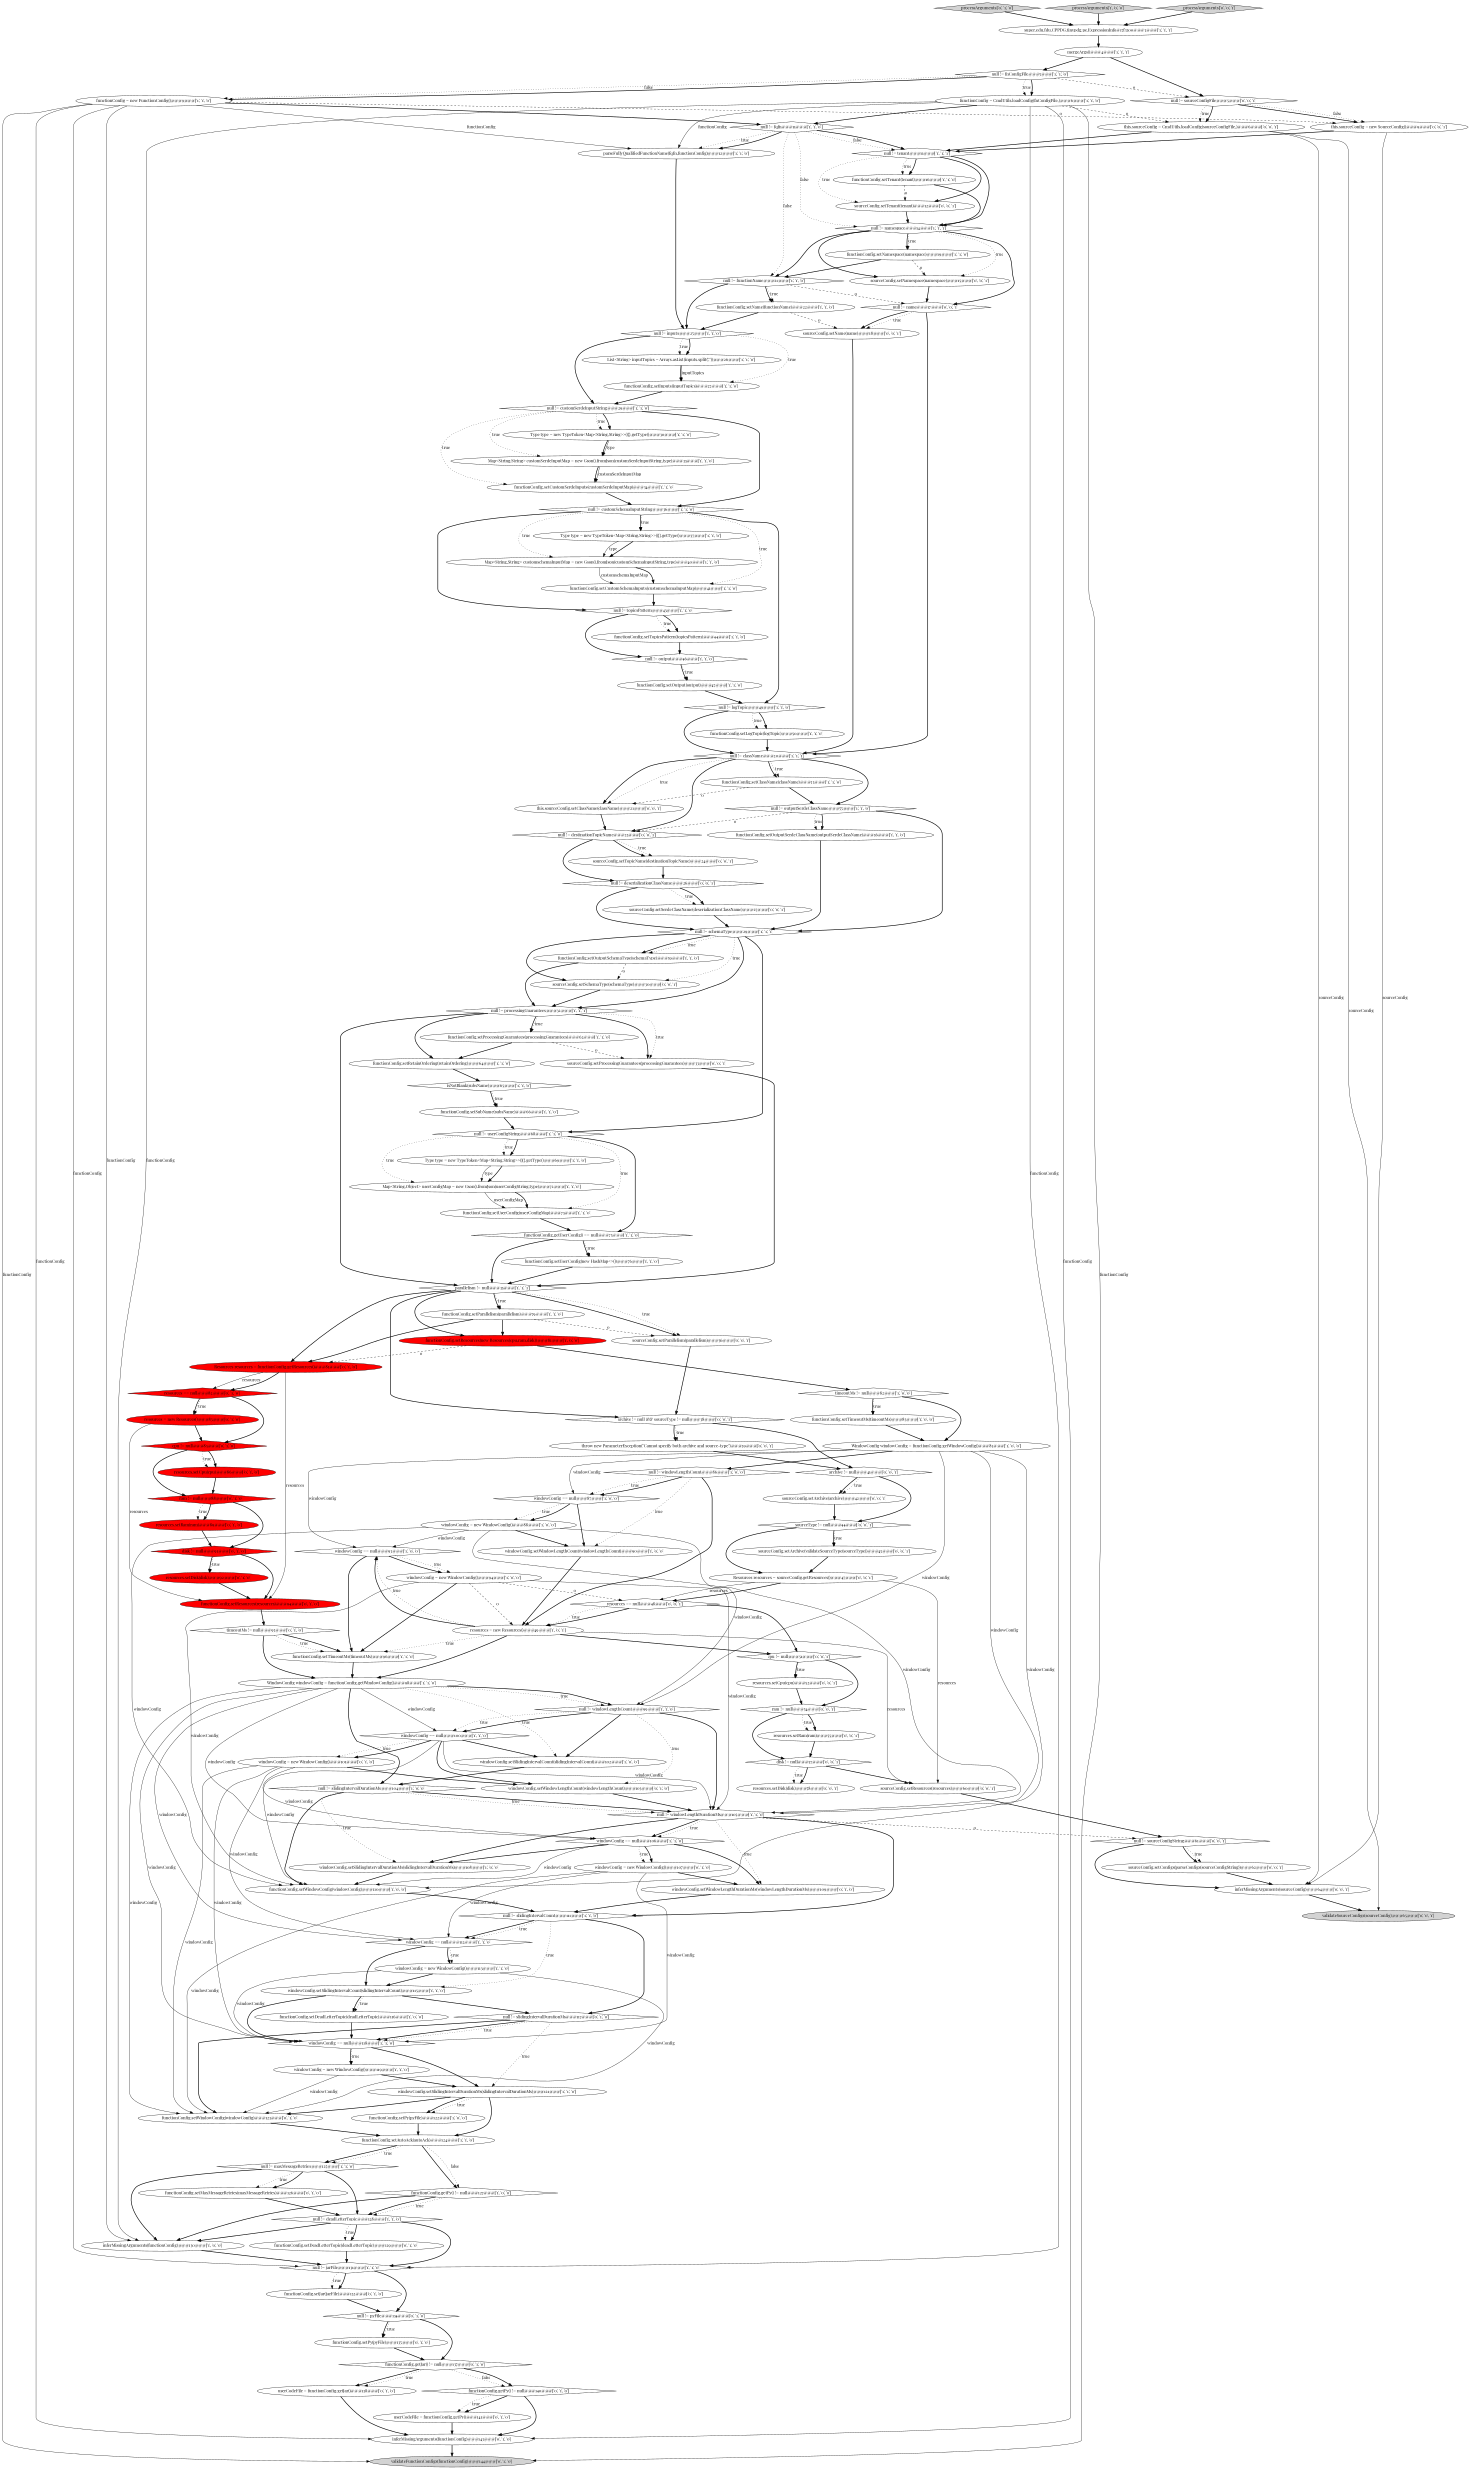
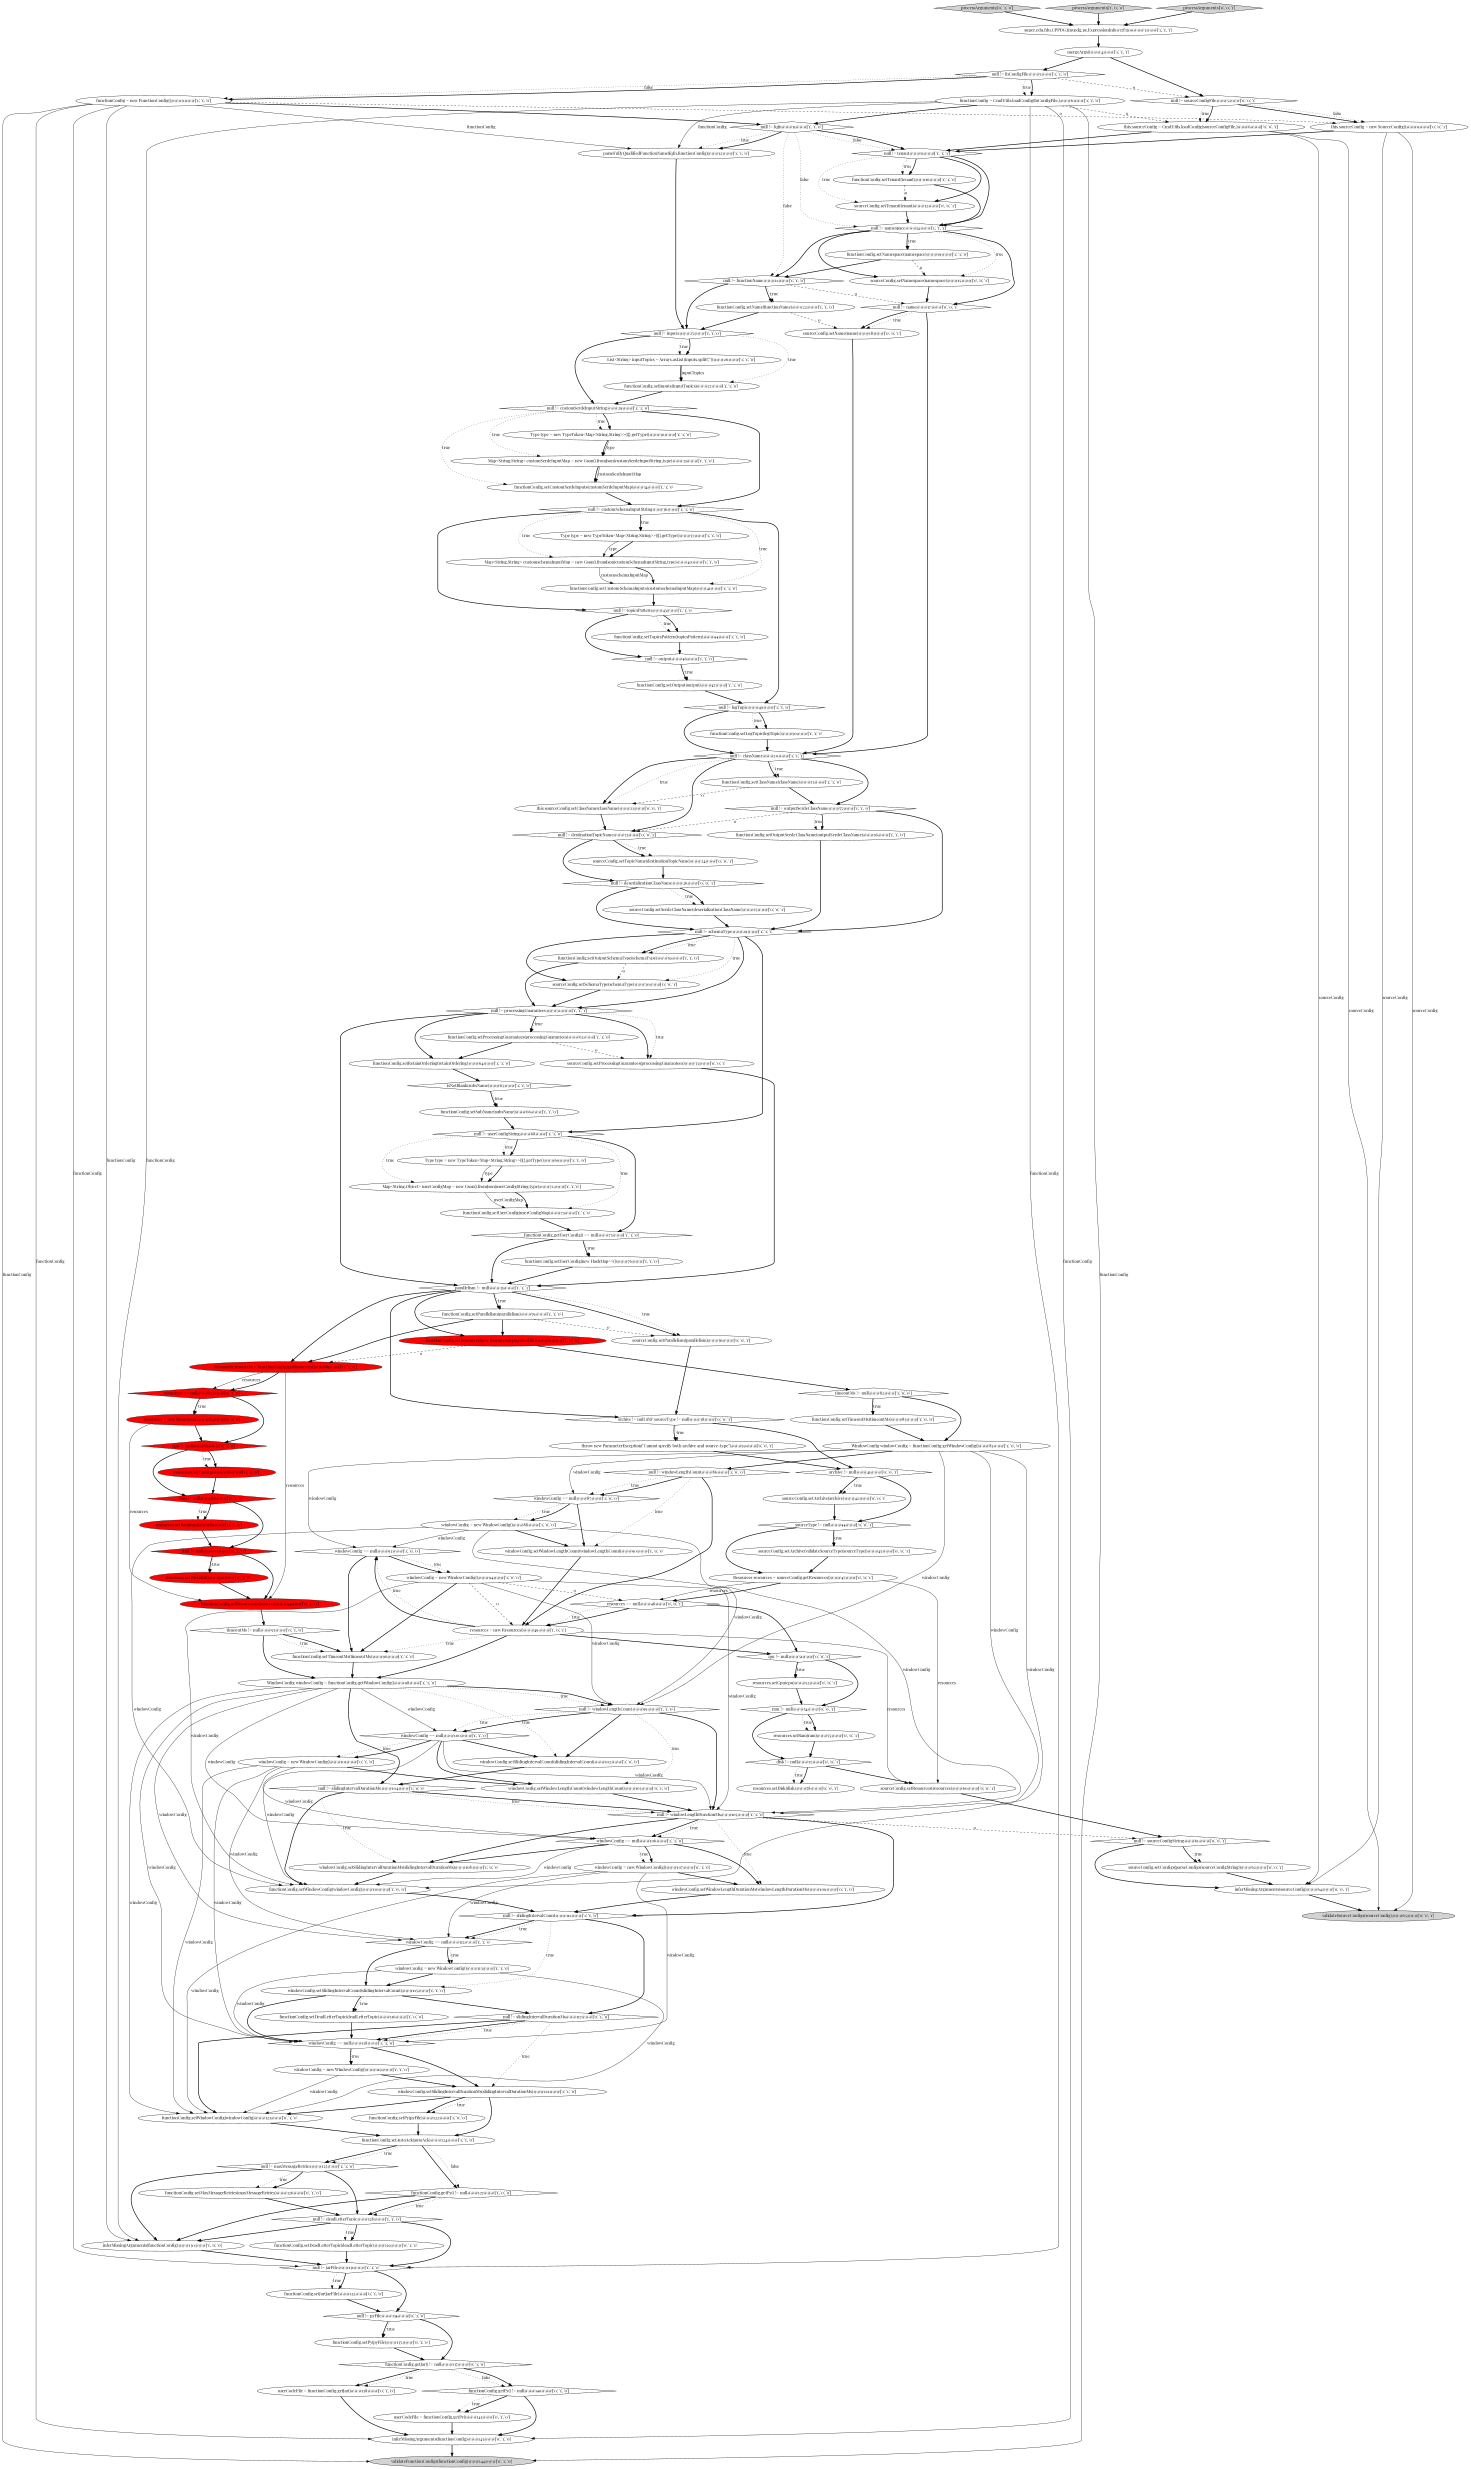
none -> (1412, 1022)
none -> (584, 1617)
